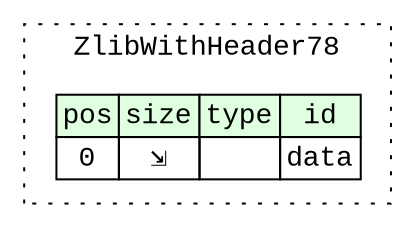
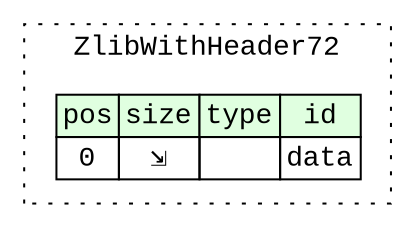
(208, 47) -> (208, 47)
